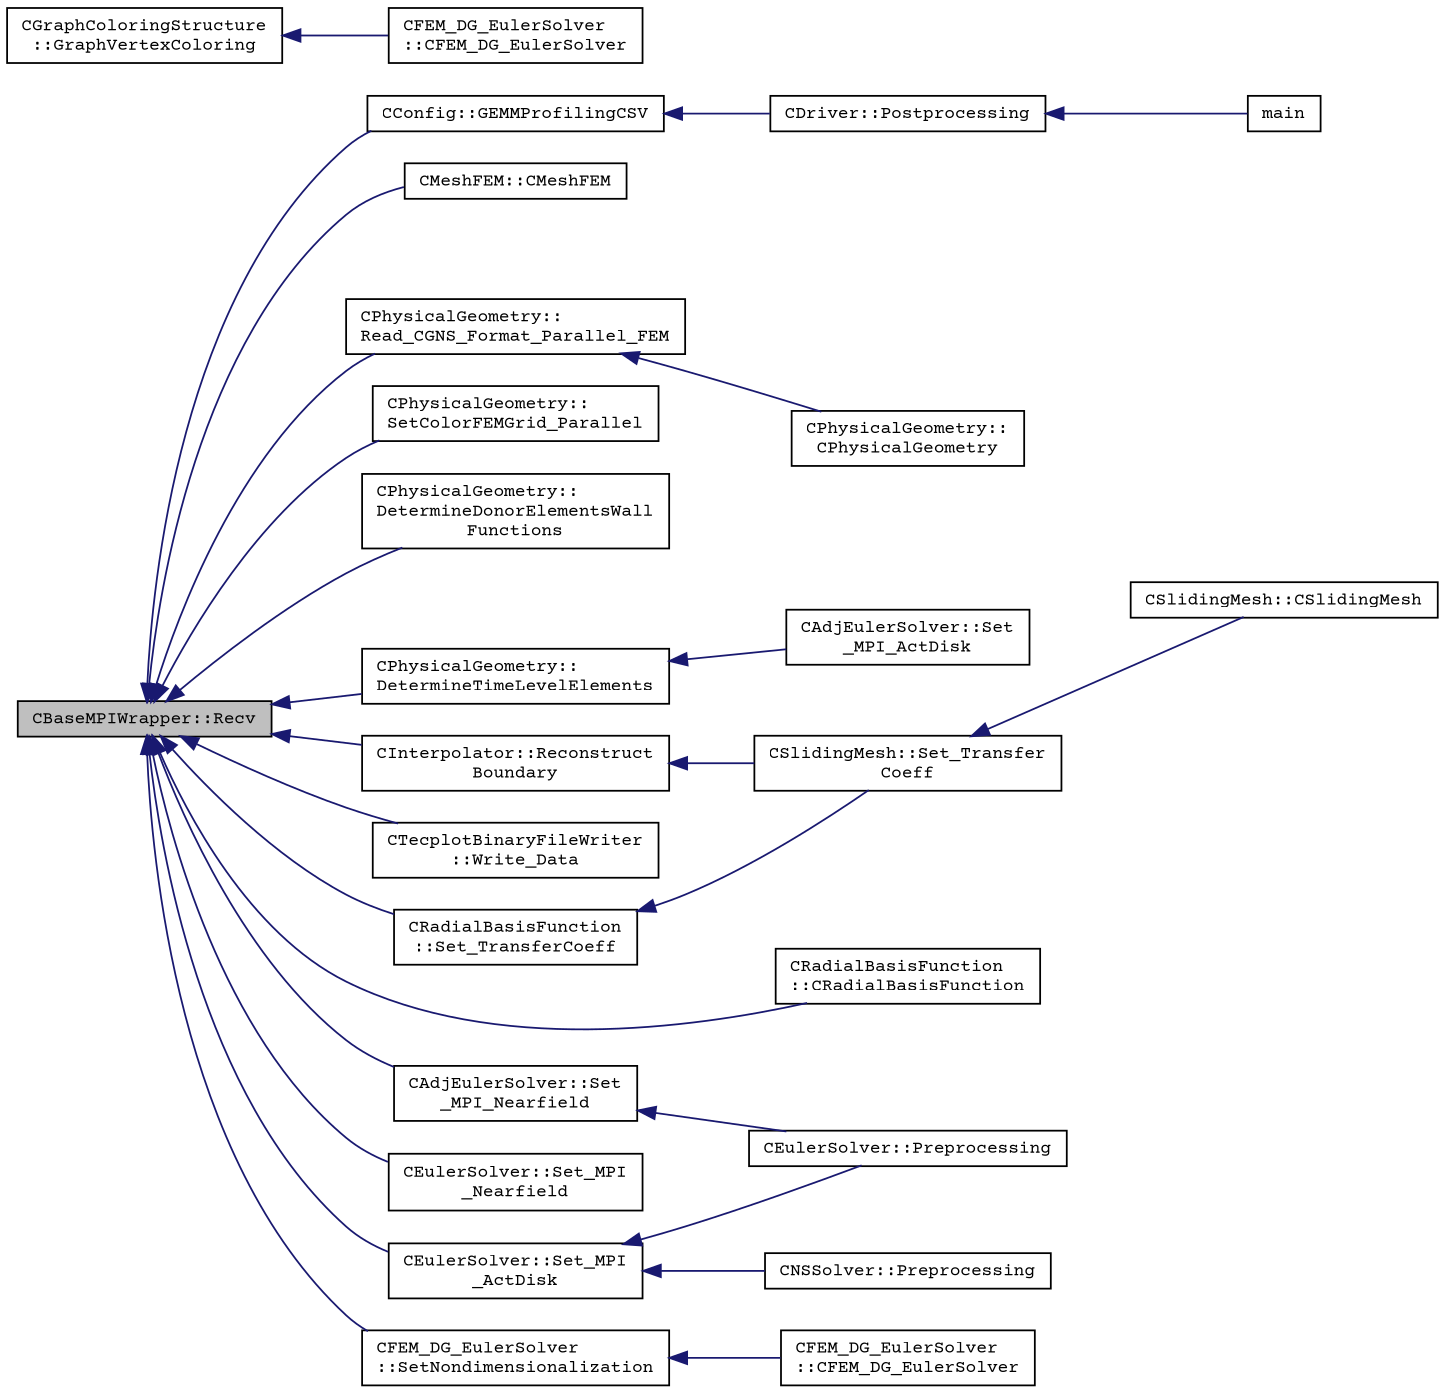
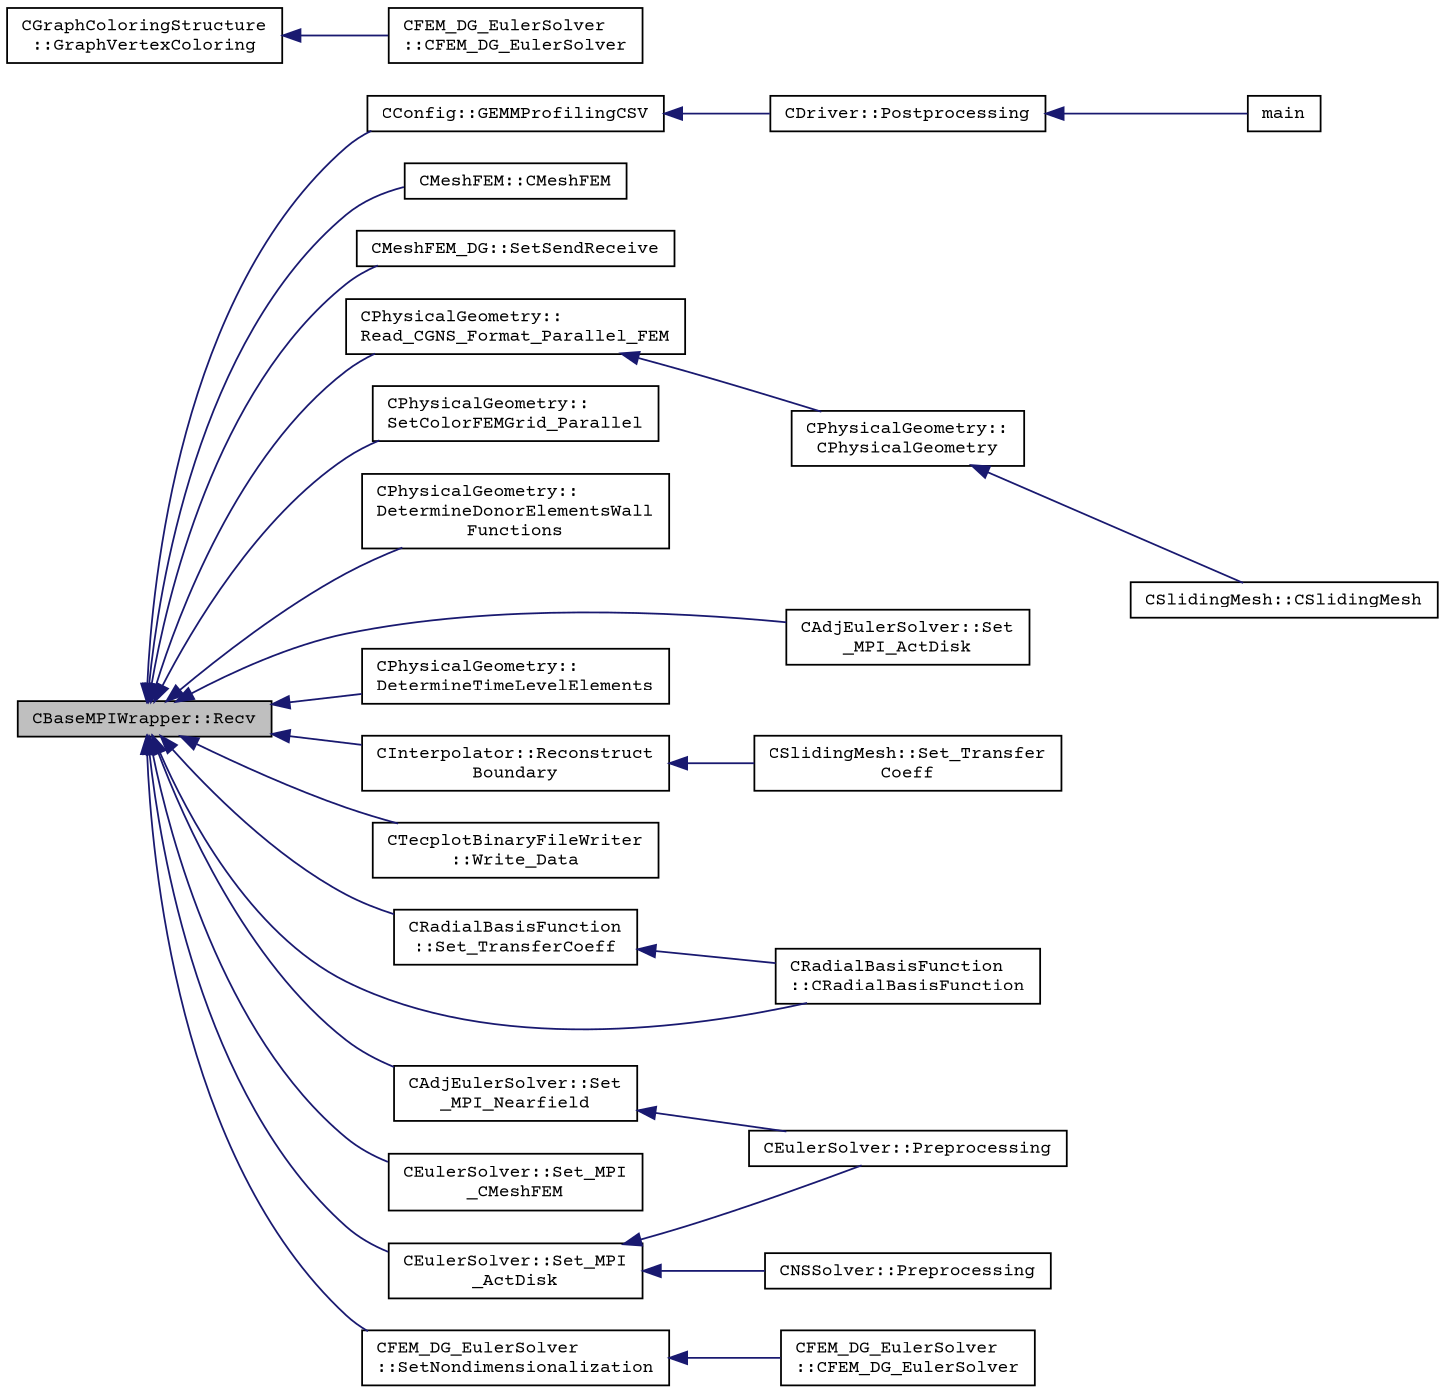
none -> (516, 248)
(737, 654) -> (483, 616)
(1116, 673) -> (1115, 528)
(766, 855) -> (716, 957)
(516, 1182) -> (516, 1182)
